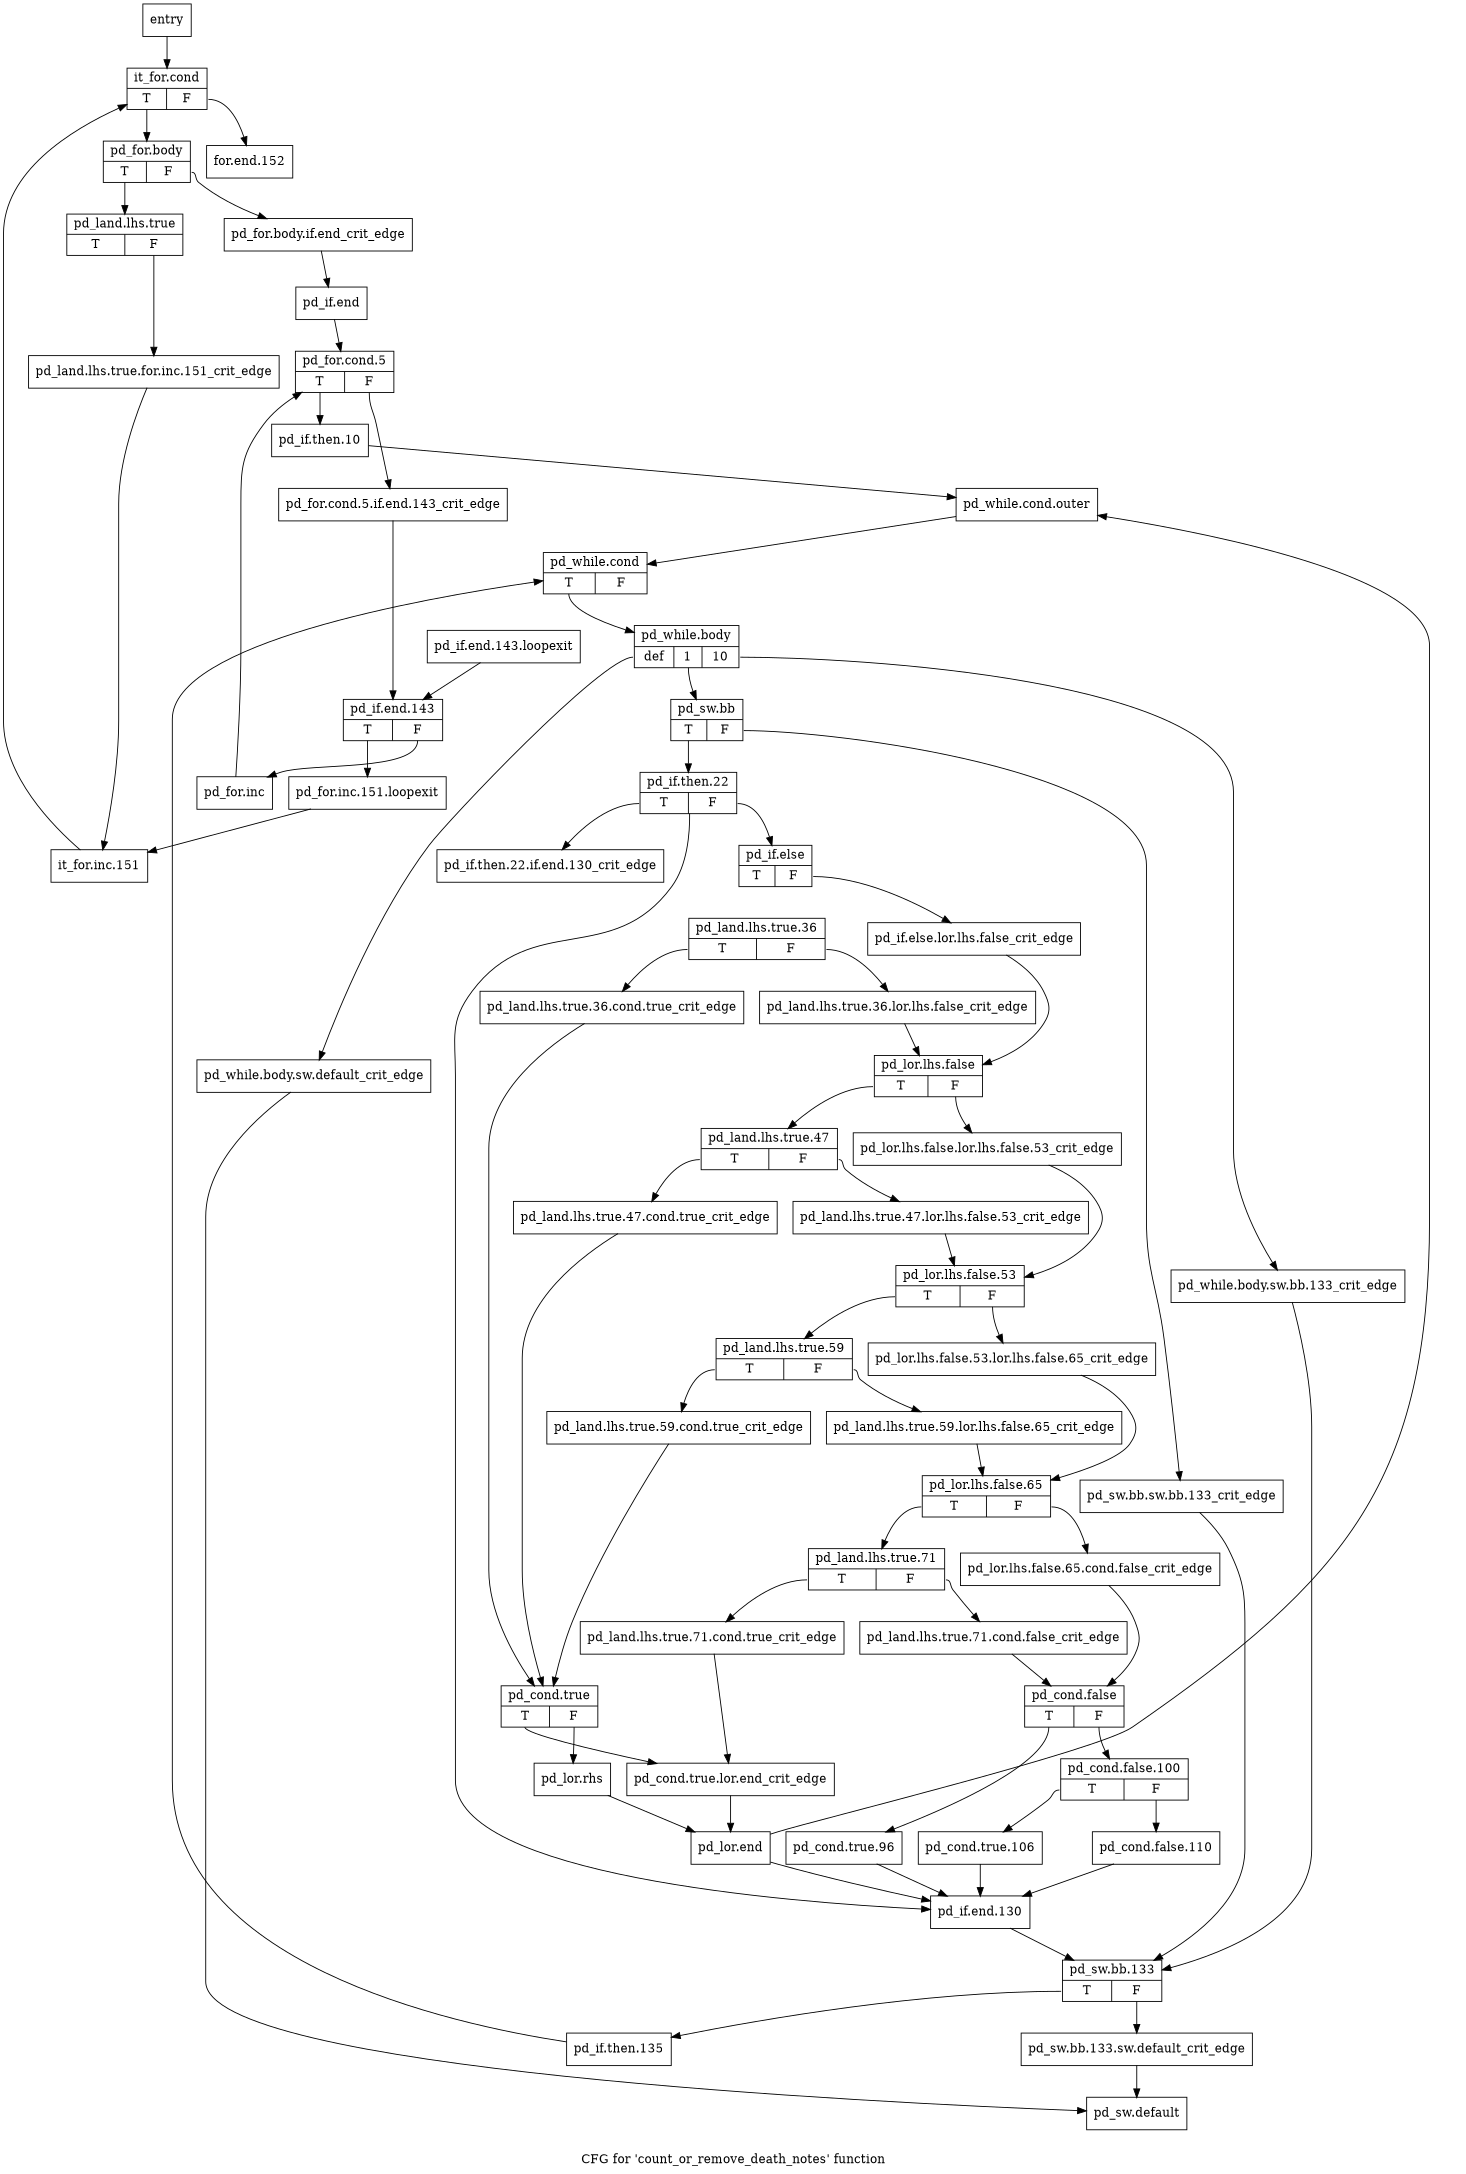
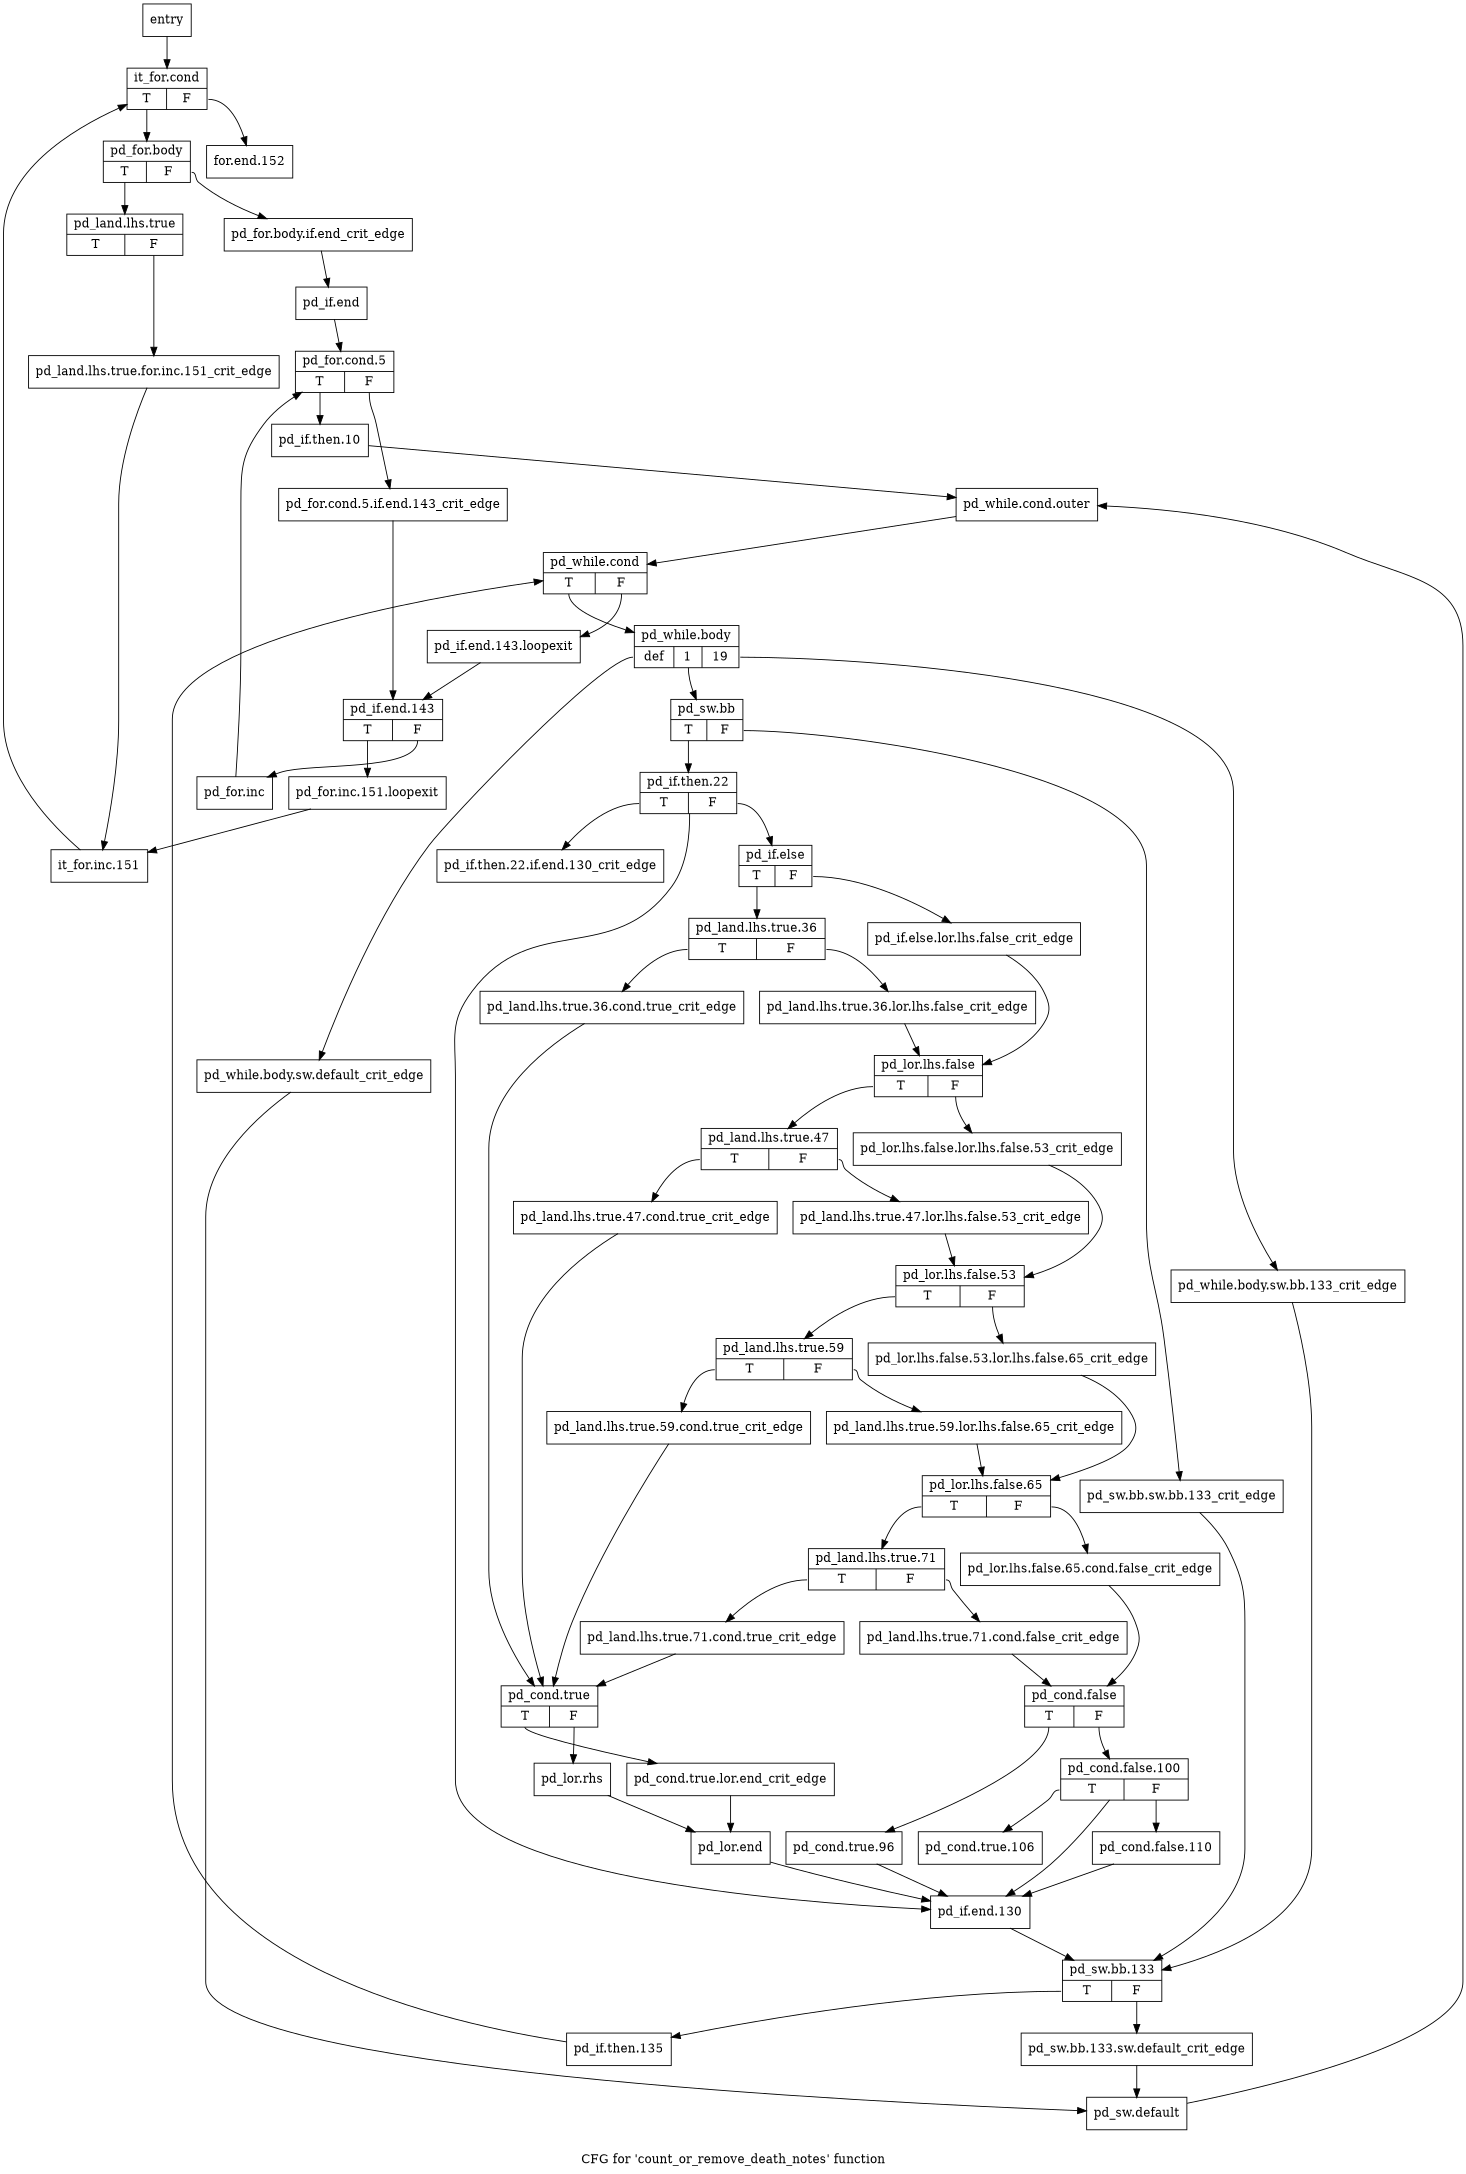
none -> (612, 619)
(720, 657) -> (720, 657)
none -> (757, 898)
(1428, 1252) -> (1463, 1266)
(721, 1704) -> (640, 1668)
(980, 1876) -> (1066, 1850)
